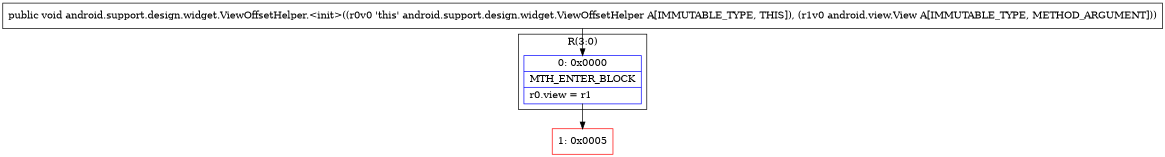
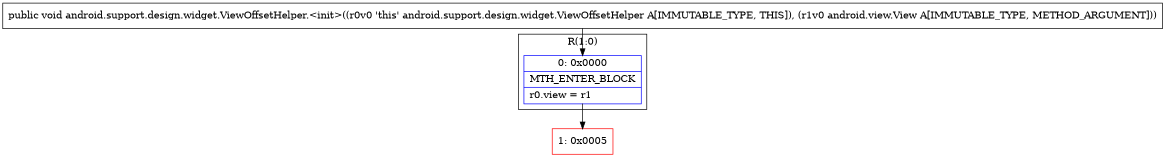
(583, 42) -> (583, 42)
